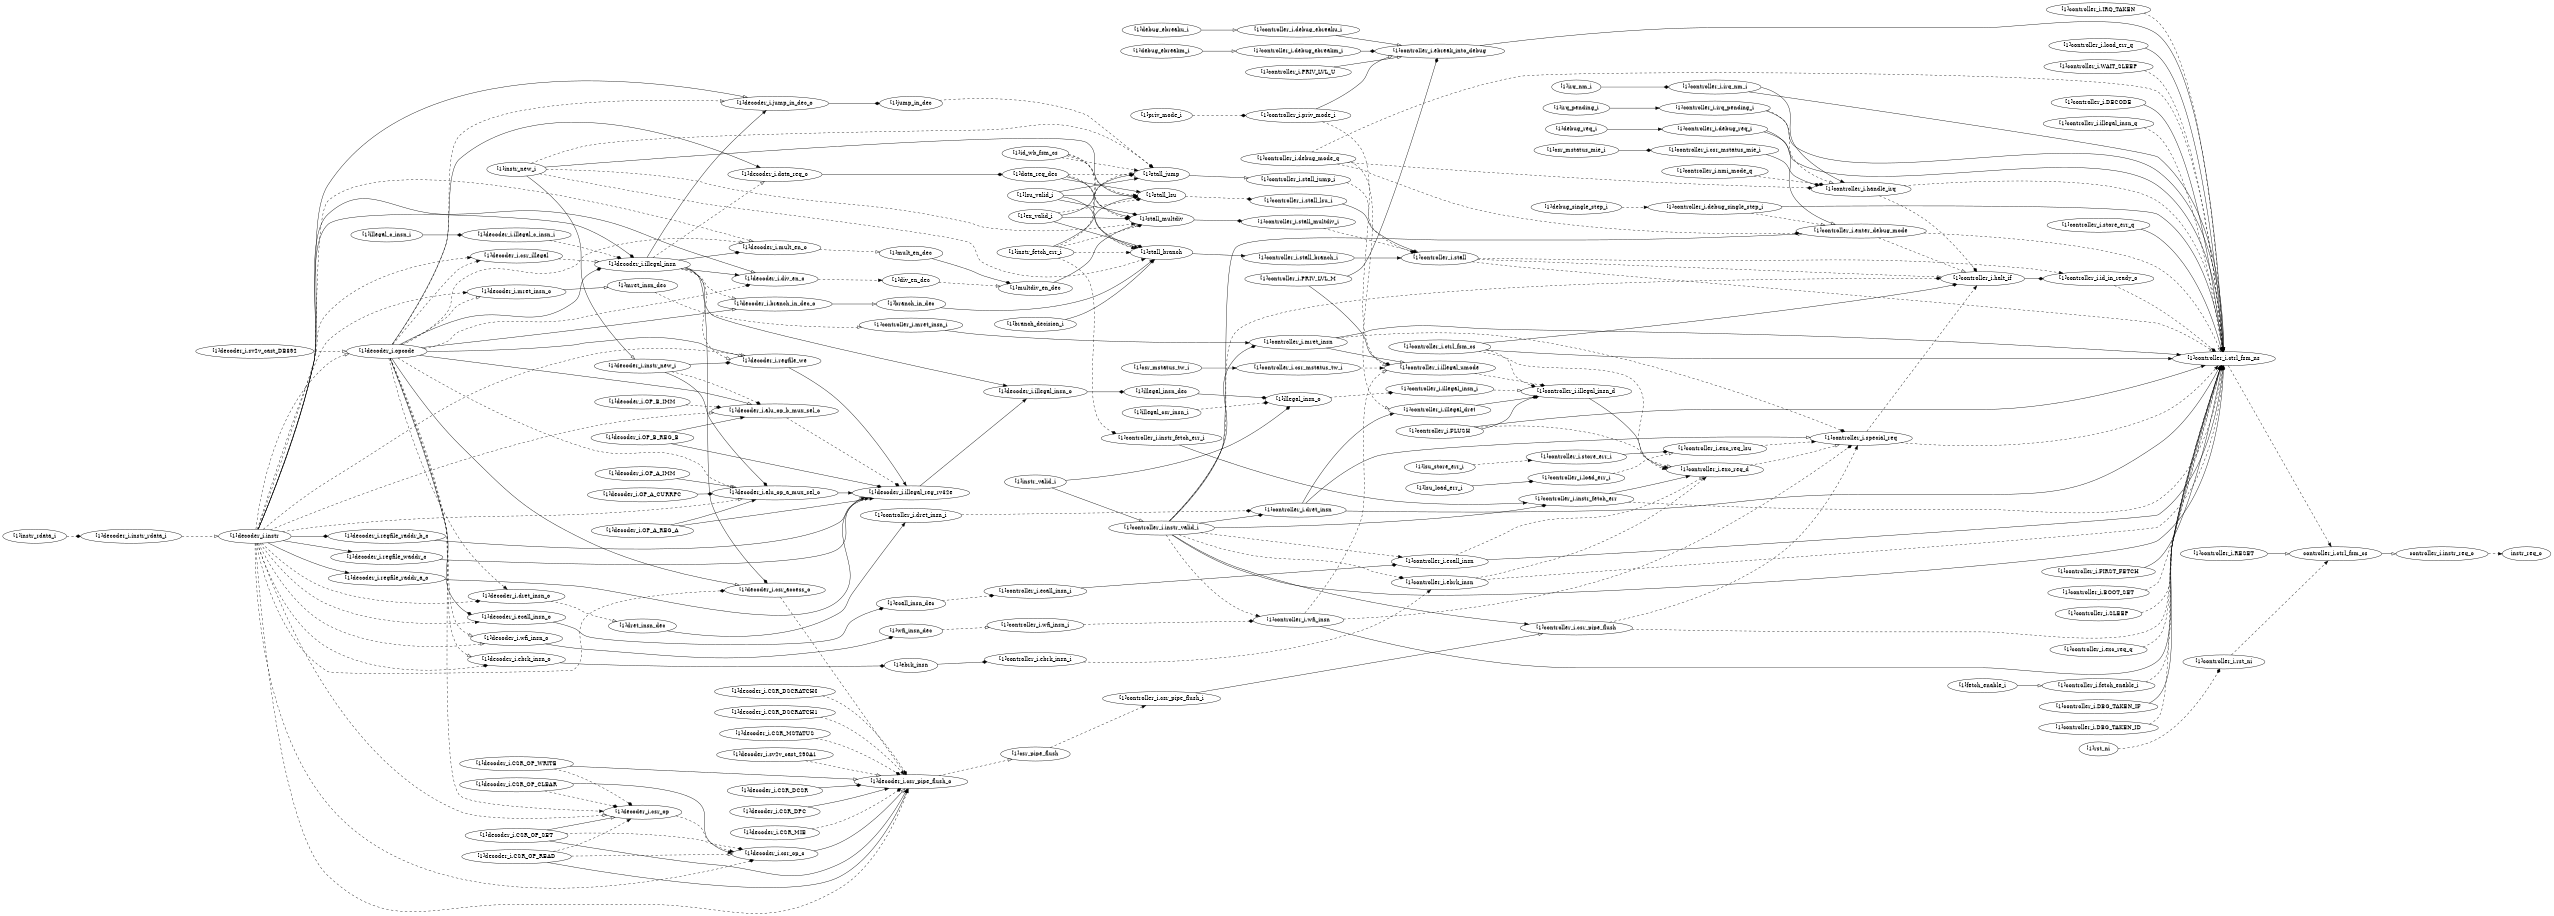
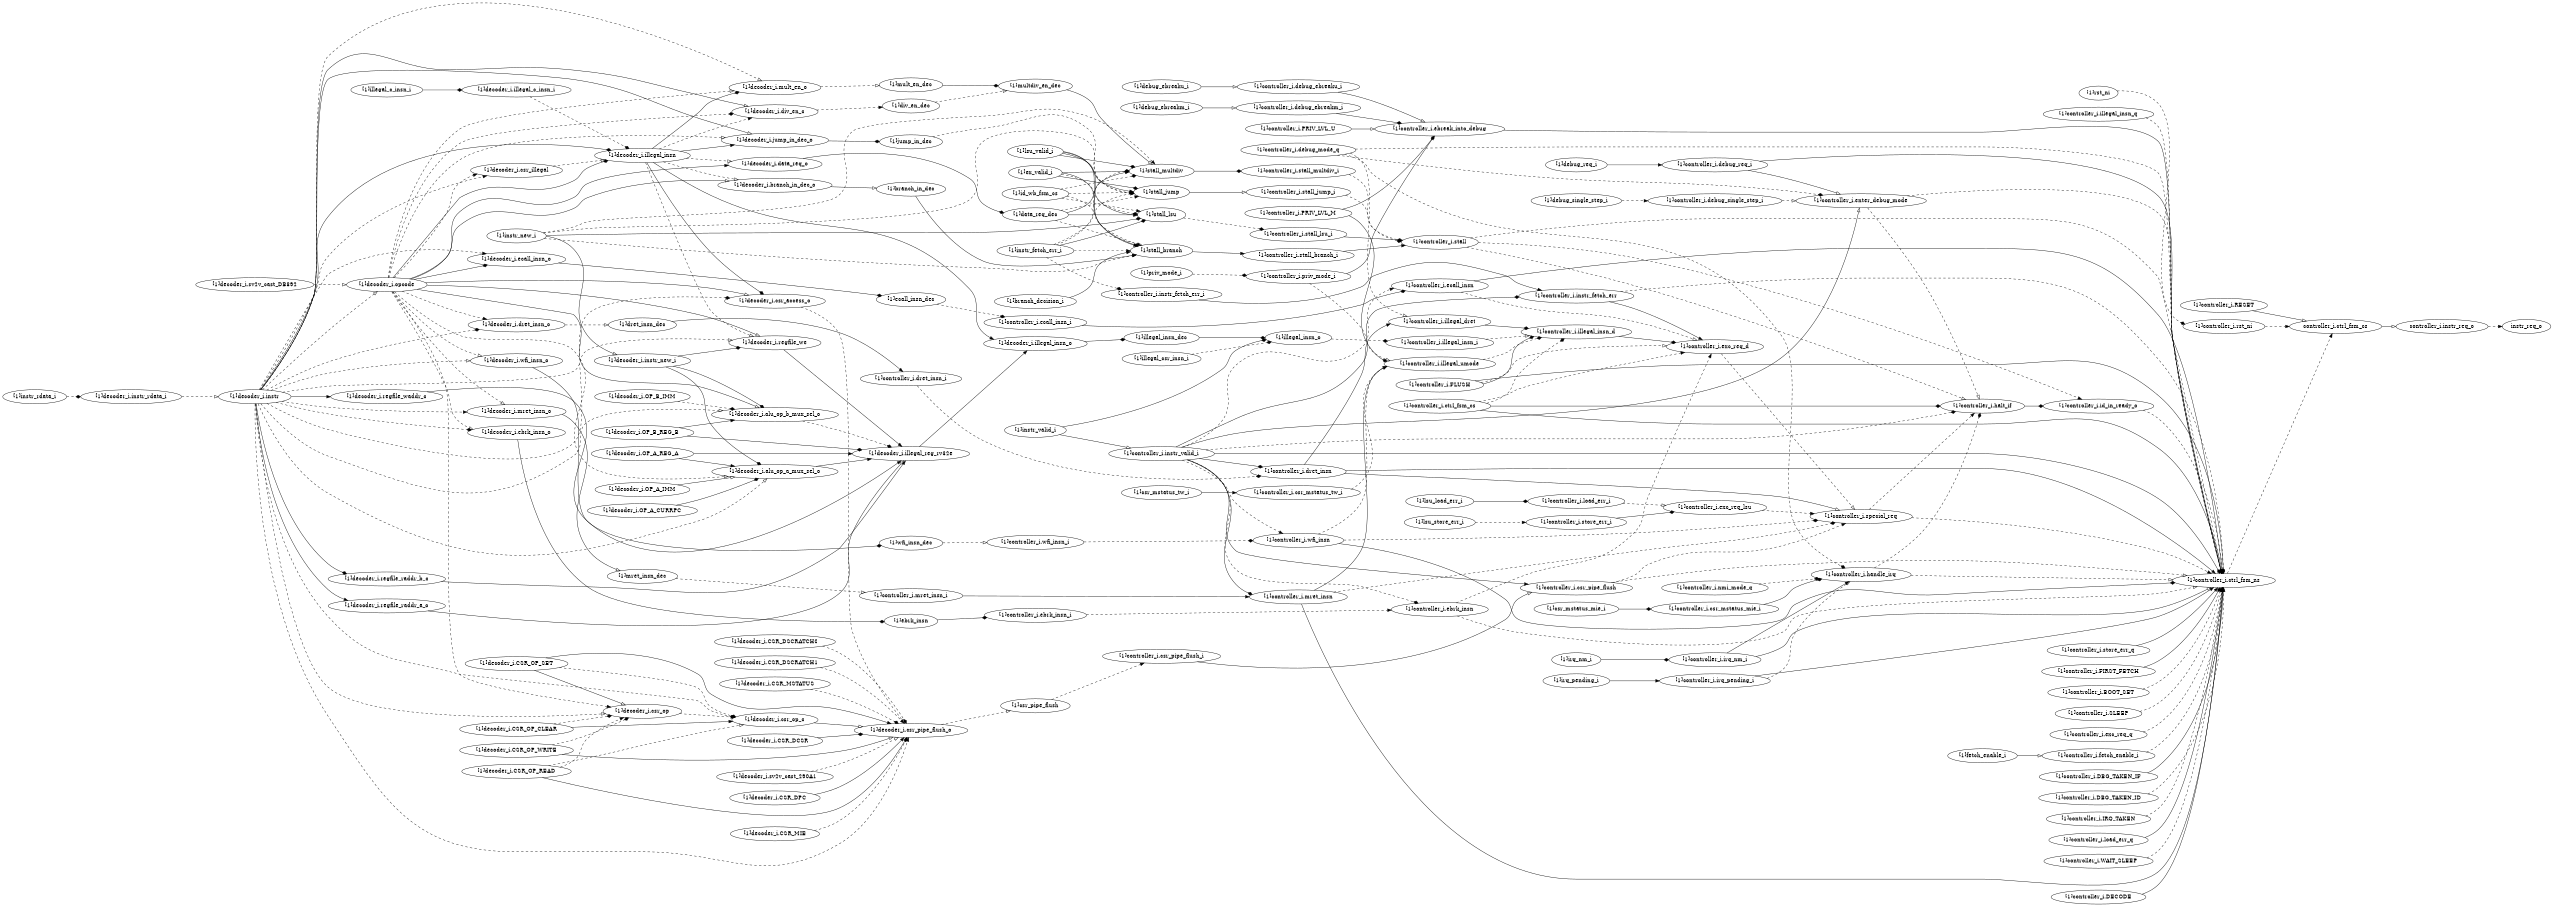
(2046, 207) -> none
(708, 272) -> (703, 133)
(715, 385) -> (718, 382)
